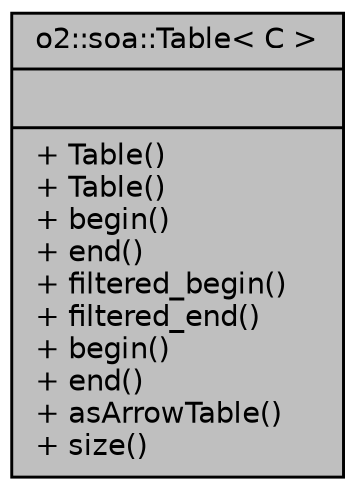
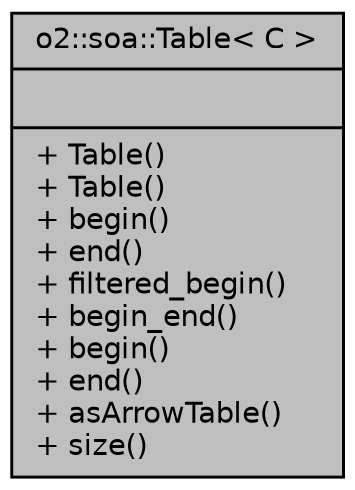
(148, 317) -> (138, 317)
